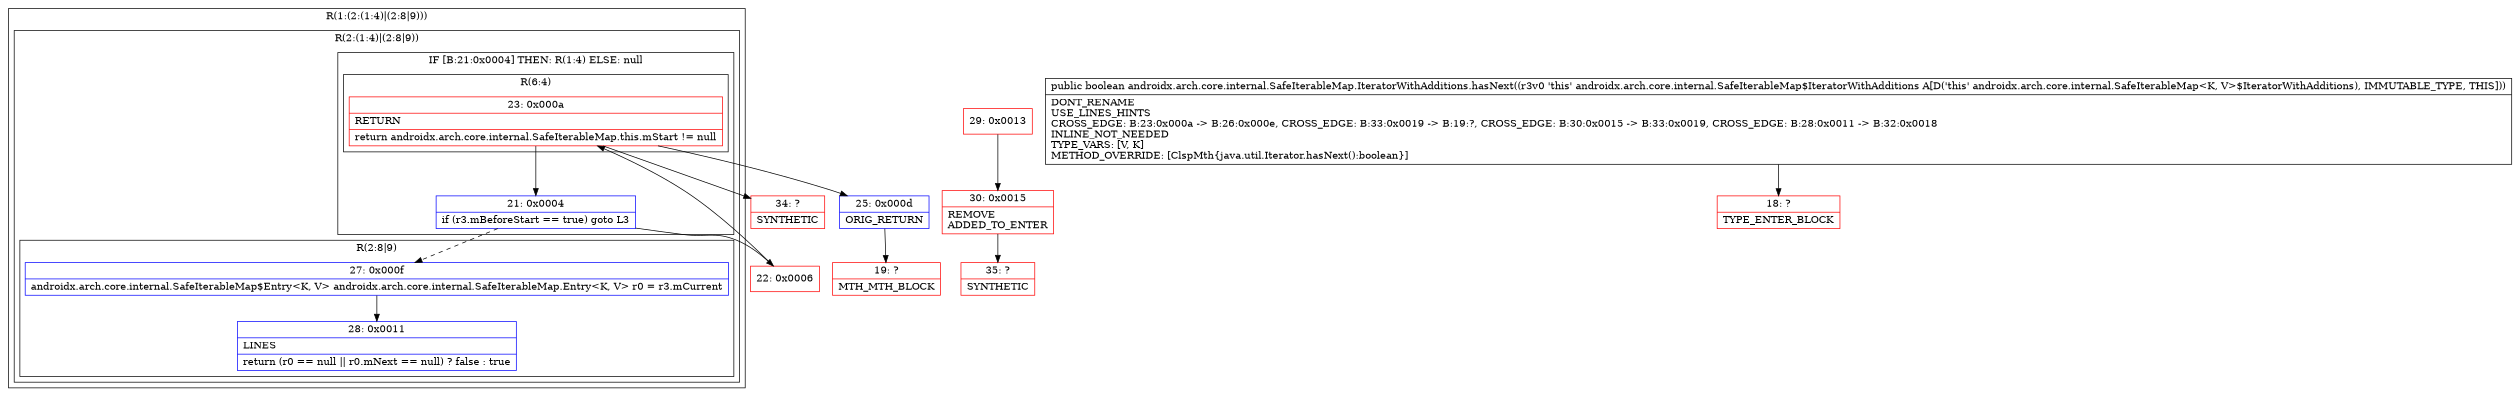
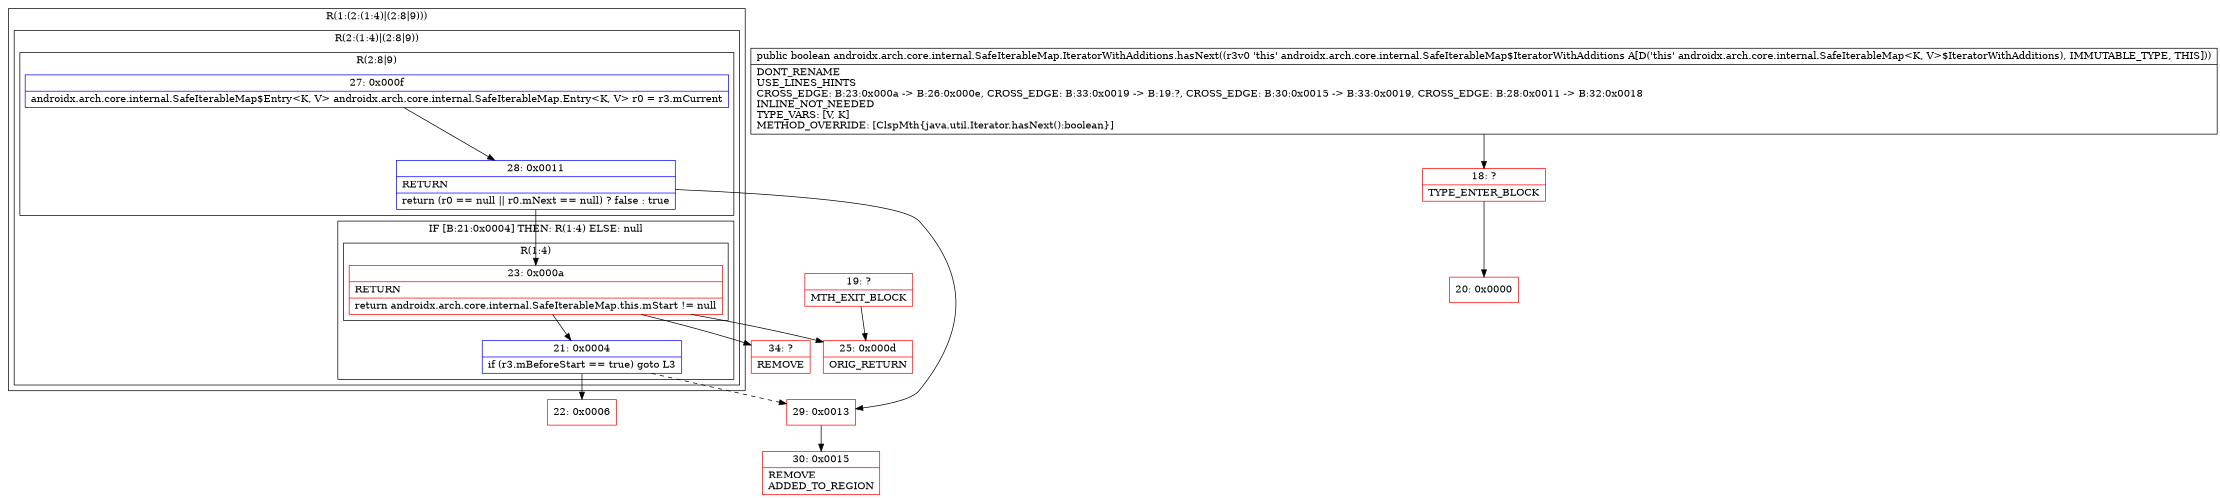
(536, 83) -> (536, 251)
(695, 198) -> (536, 234)
(884, 212) -> (868, 357)
(788, 220) -> (781, 365)
none -> (919, 222)
(998, 225) -> (821, 486)
(885, 242) -> (863, 320)
(458, 245) -> (747, 395)
(998, 279) -> none
(886, 287) -> (859, 298)
none -> (1484, 290)
(260, 346) -> (425, 185)
